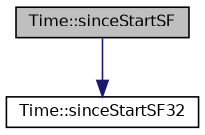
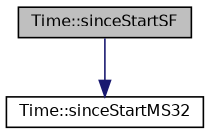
(102, 112) -> (105, 112)
